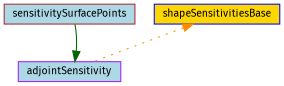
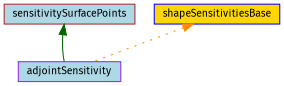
(76, 38) -> (63, 48)
